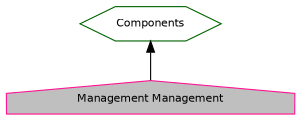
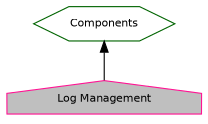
(151, 99) -> (104, 99)
